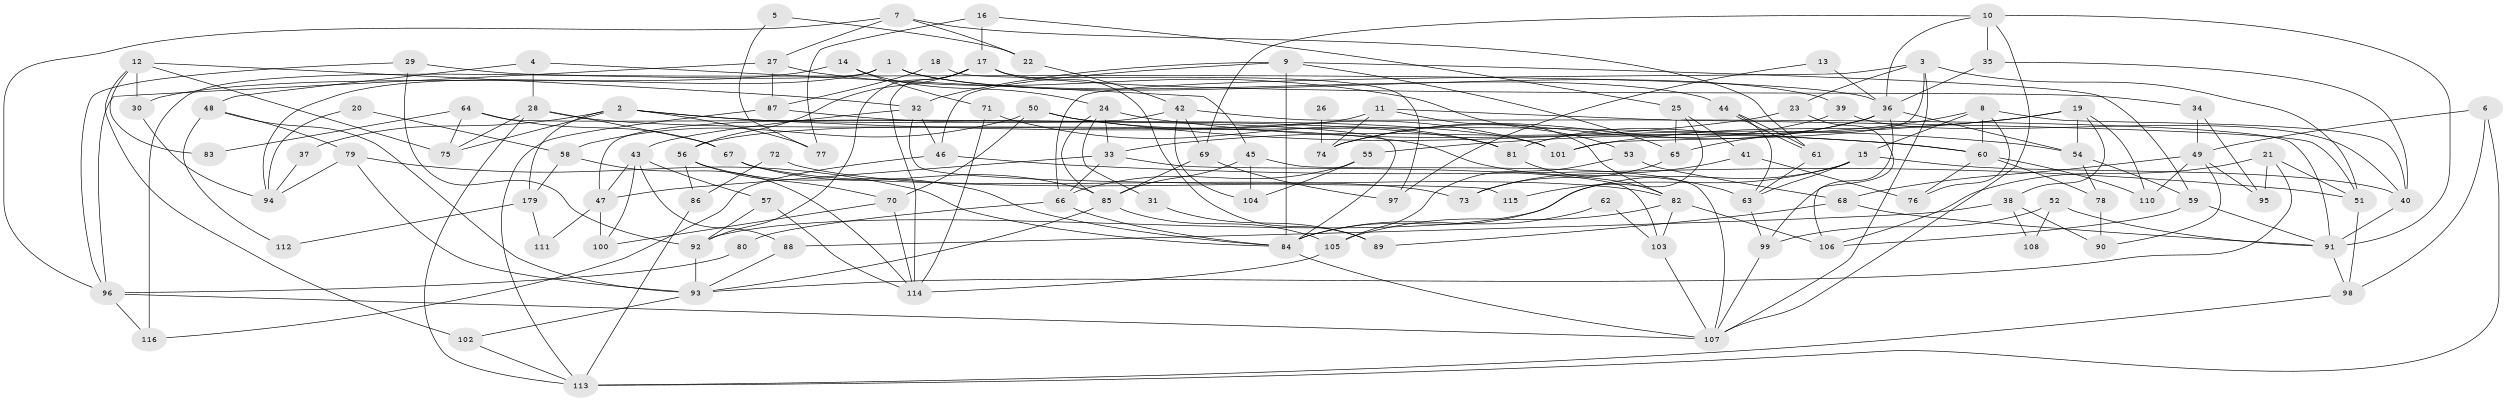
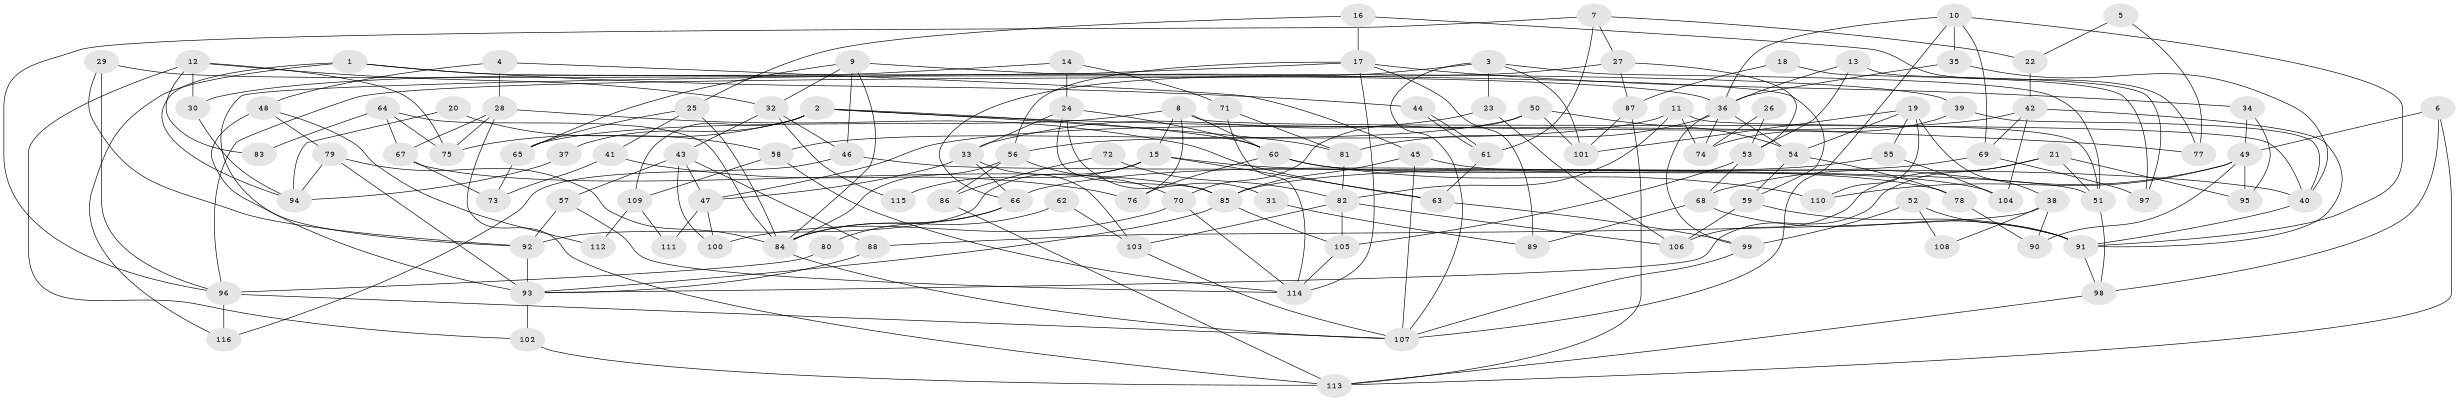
none -> (1820, 114)
none -> (1758, 131)
(1771, 147) -> none
(530, 201) -> (635, 201)
